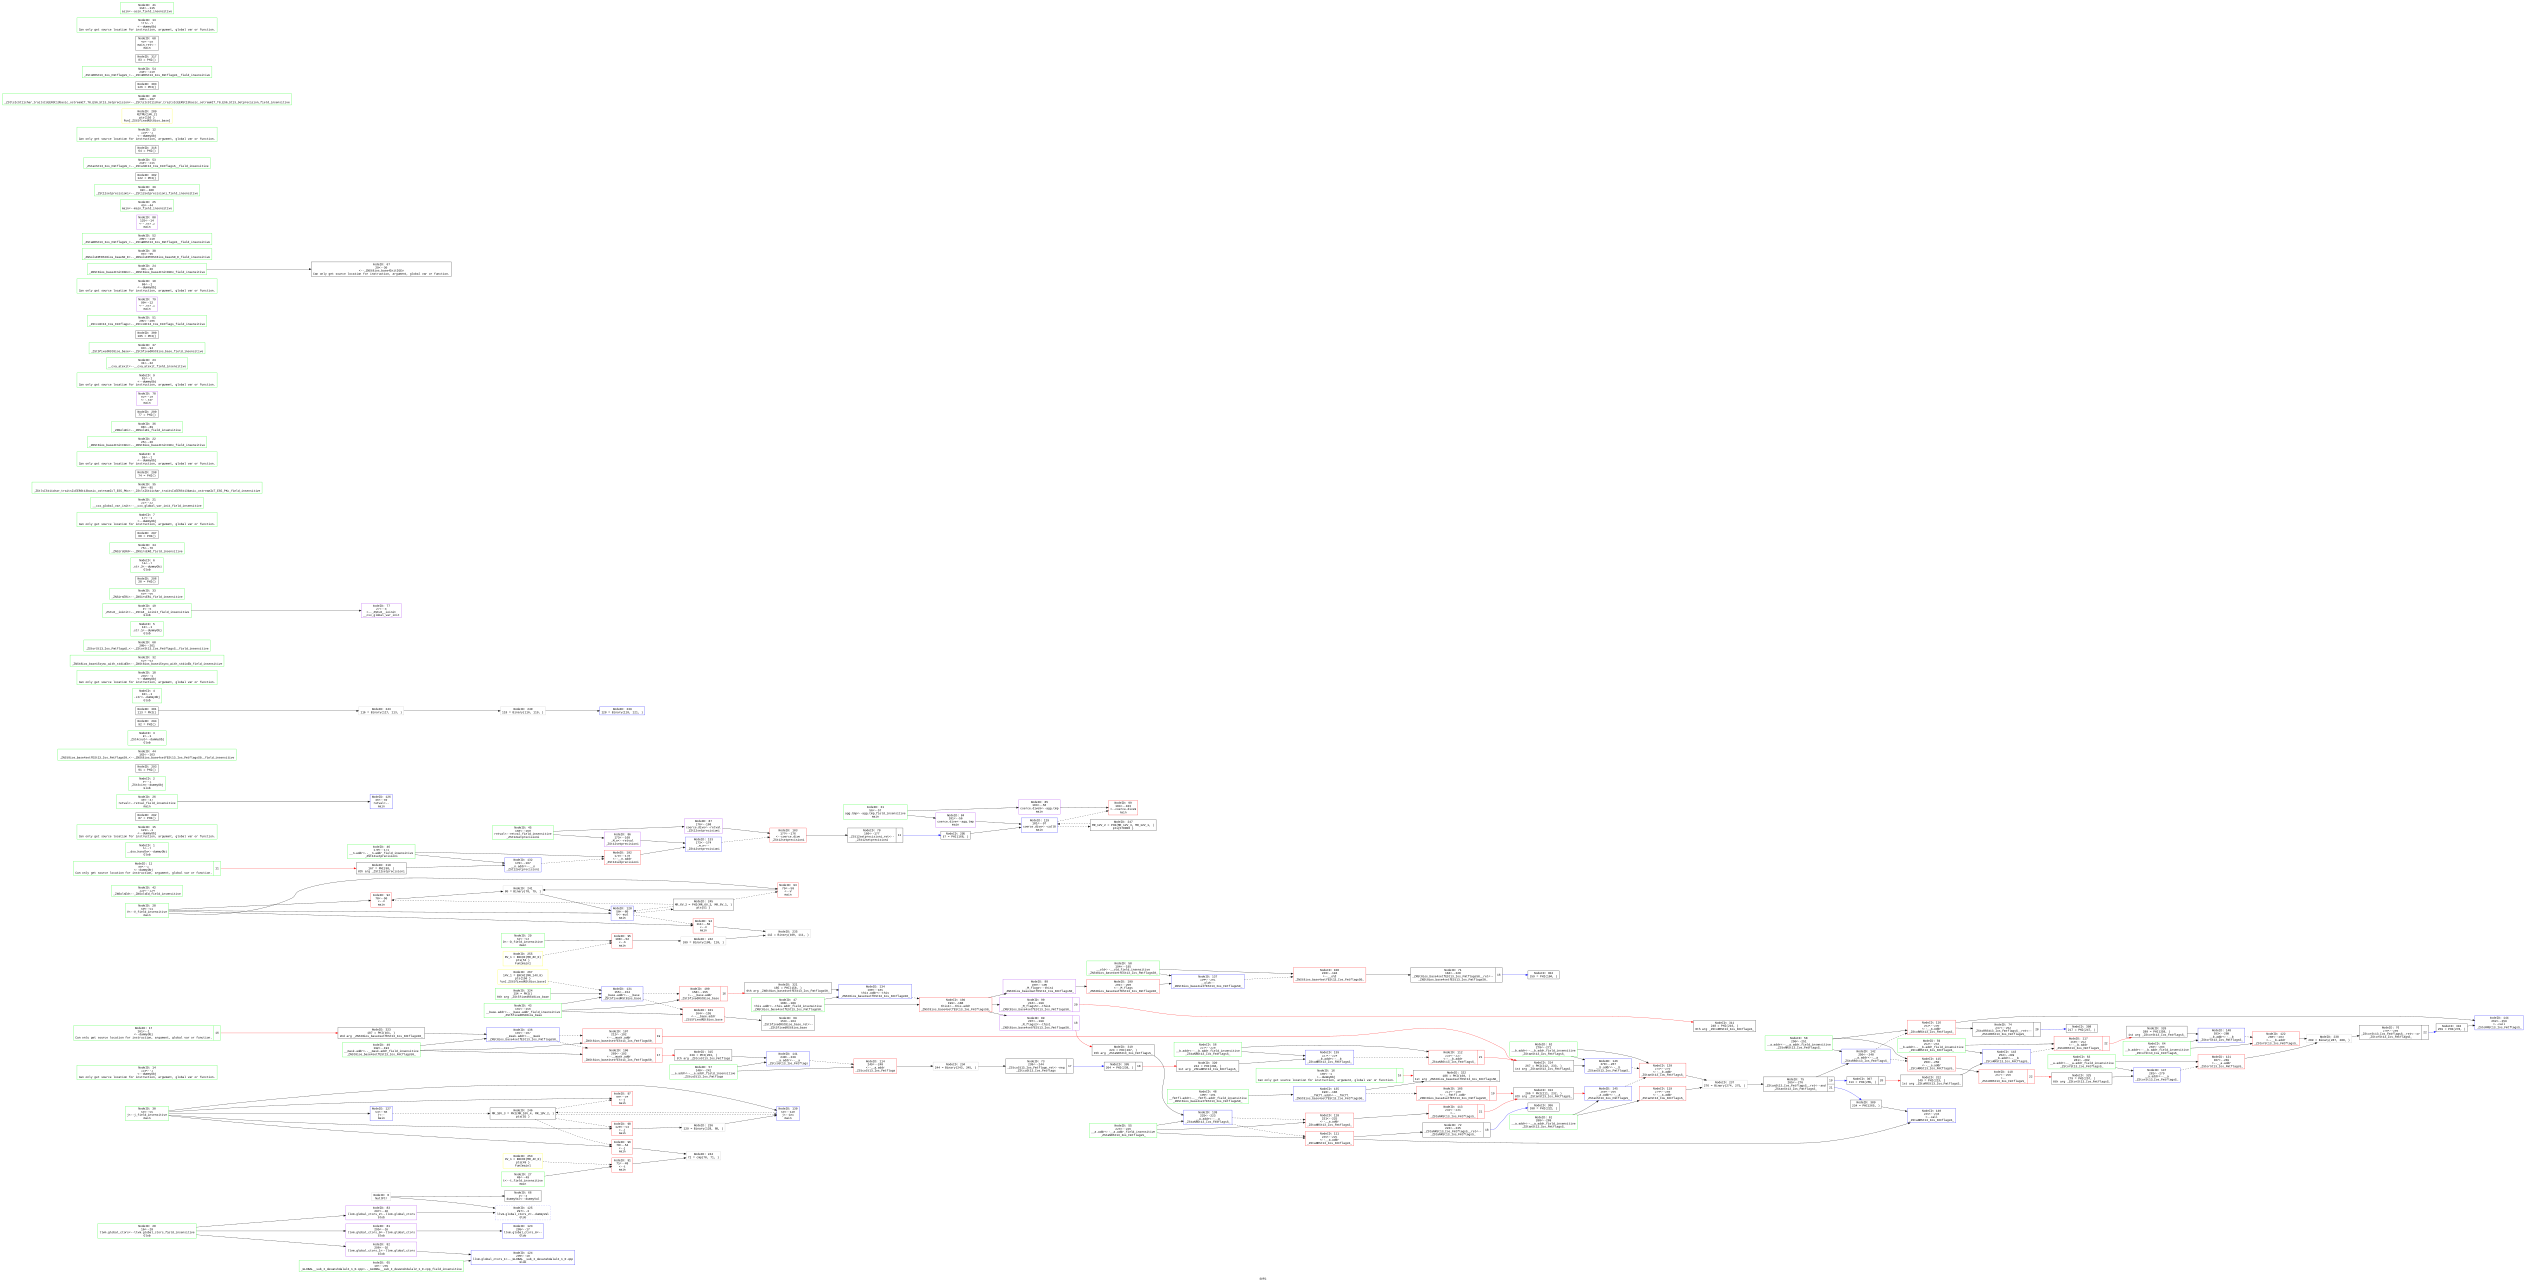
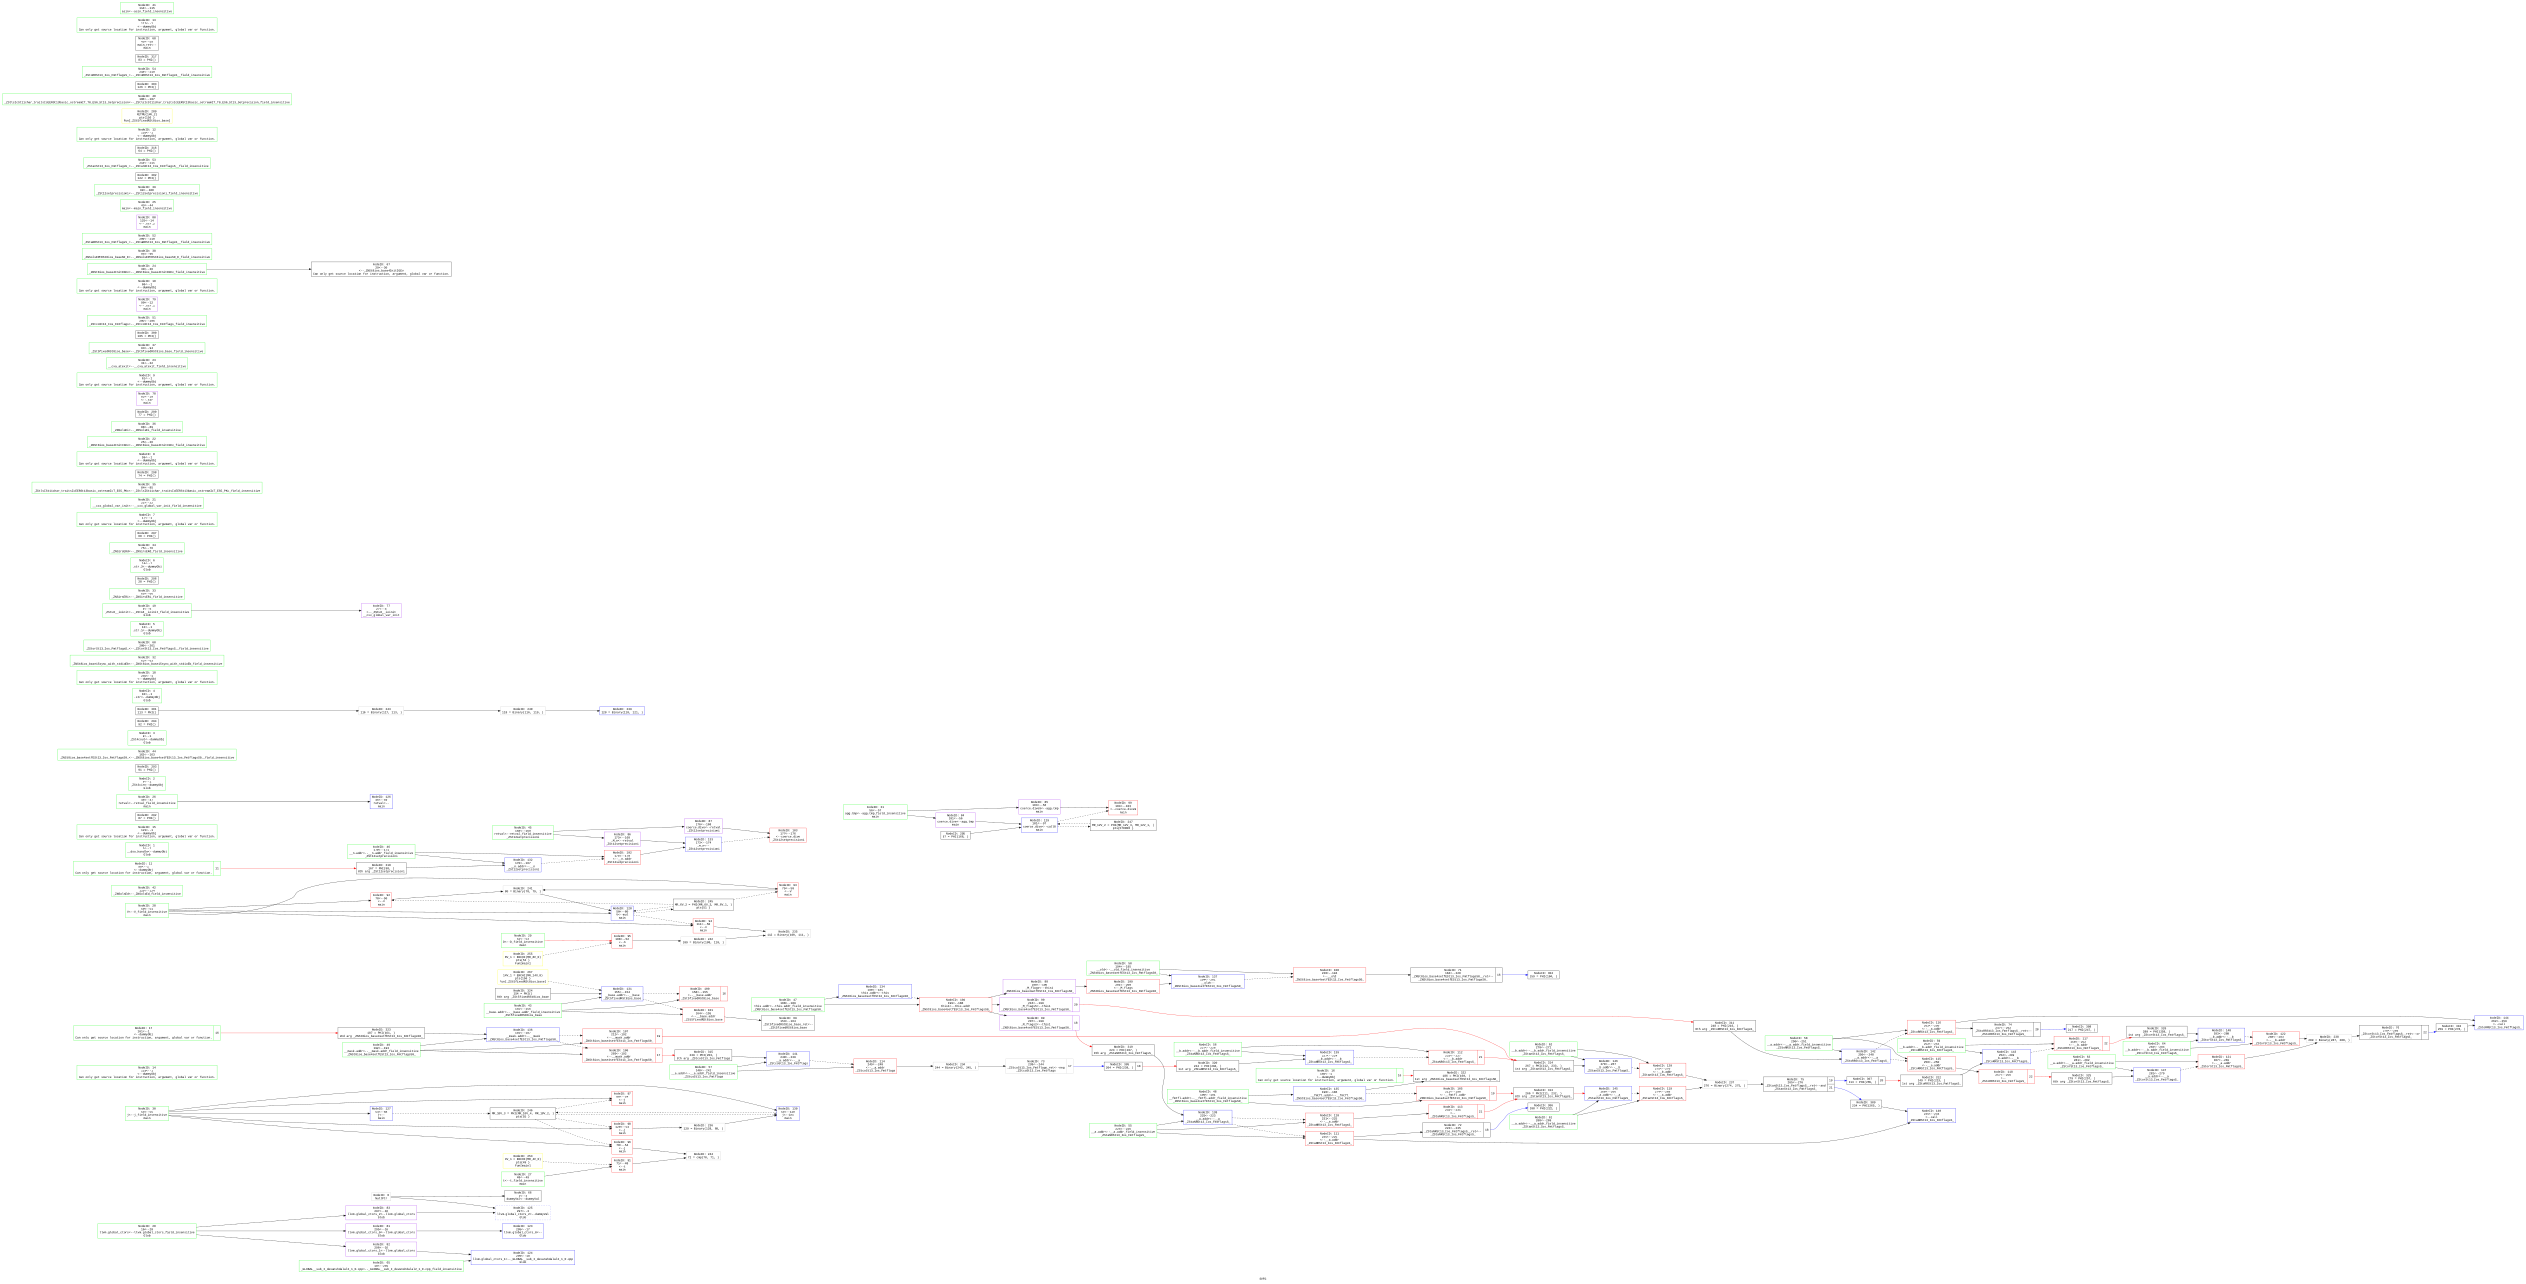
(875, 835) -> none
(577, 941) -> (577, 941)
(788, 988) -> none
(523, 994) -> (523, 994)
(1039, 1066) -> (1039, 1066)
(1831, 1071) -> (1782, 1057)
(1634, 1082) -> (1634, 1093)
none -> (1334, 1107)
